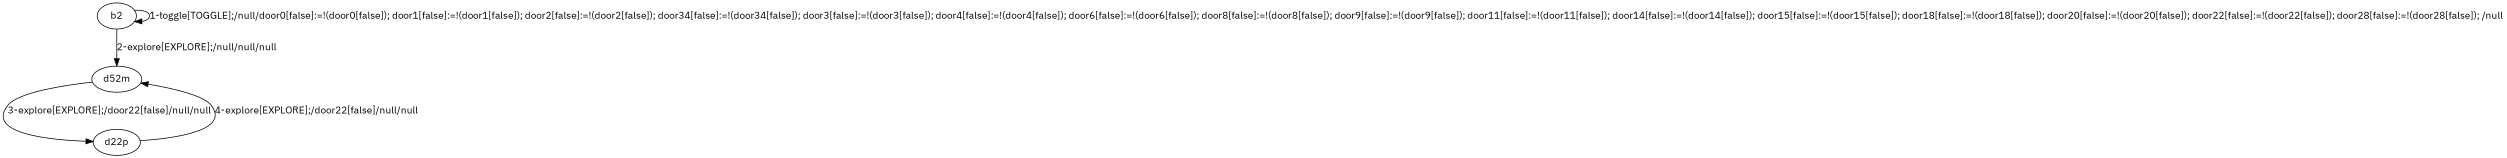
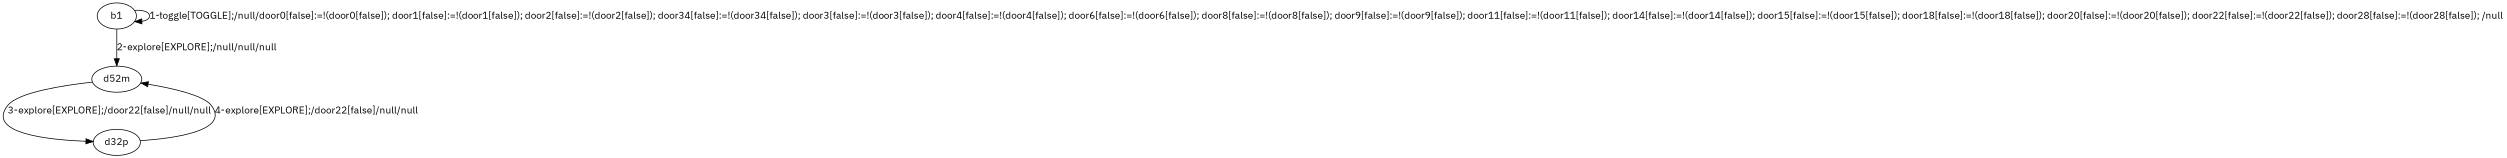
(117, 16) -> (117, 16)
(117, 142) -> (117, 142)
